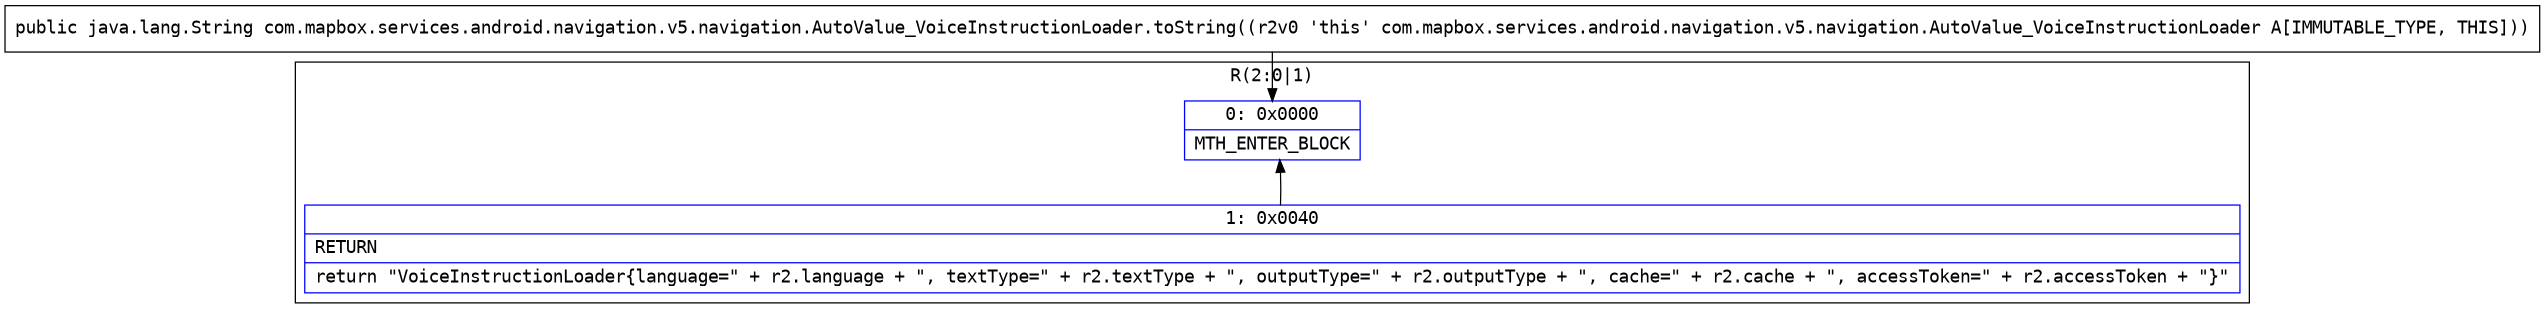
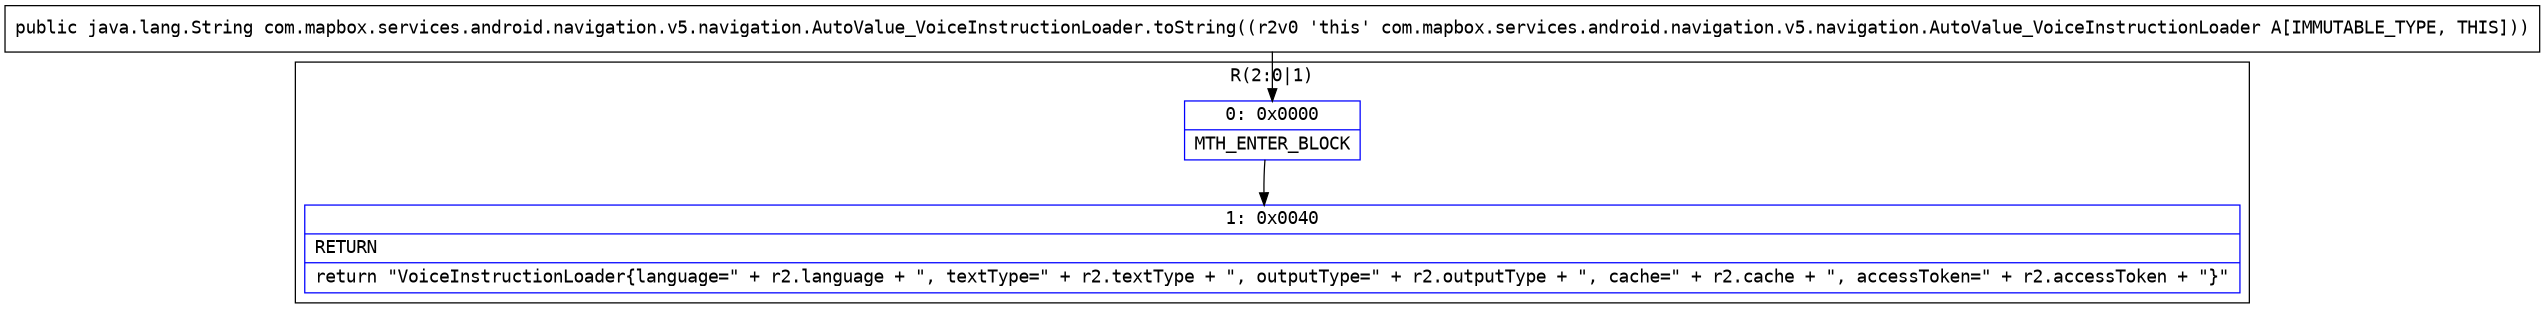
(1281, 189) -> (1264, 176)
